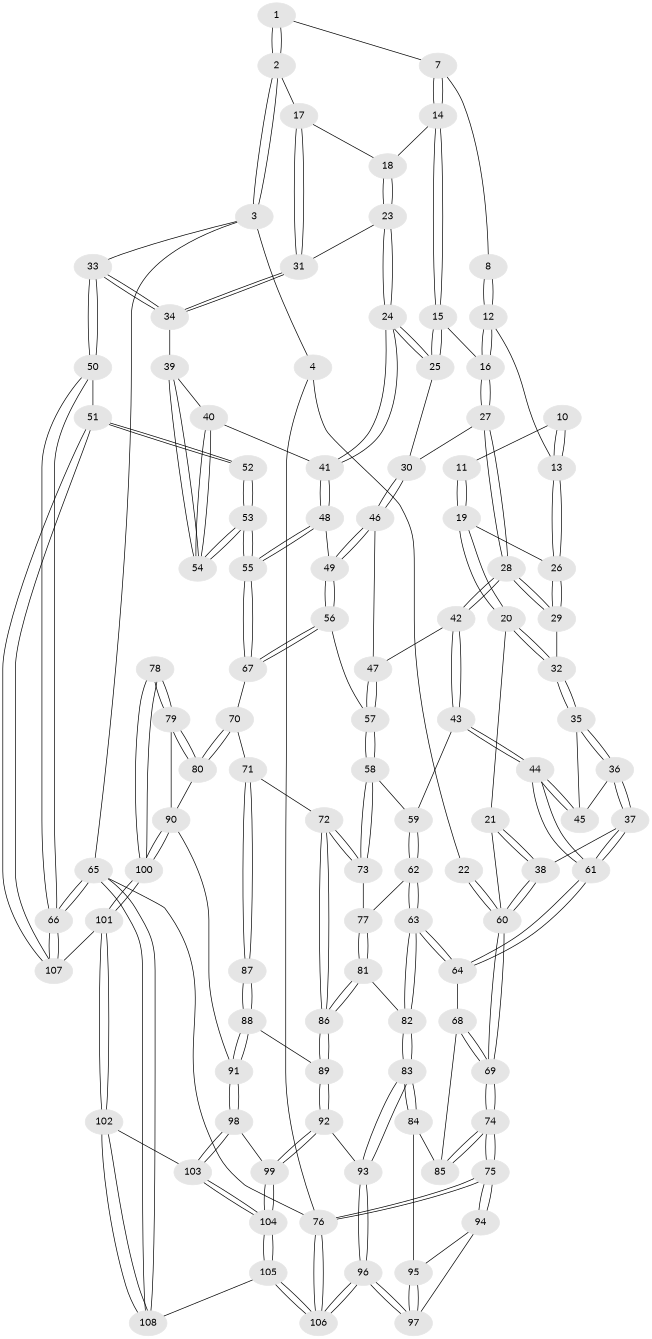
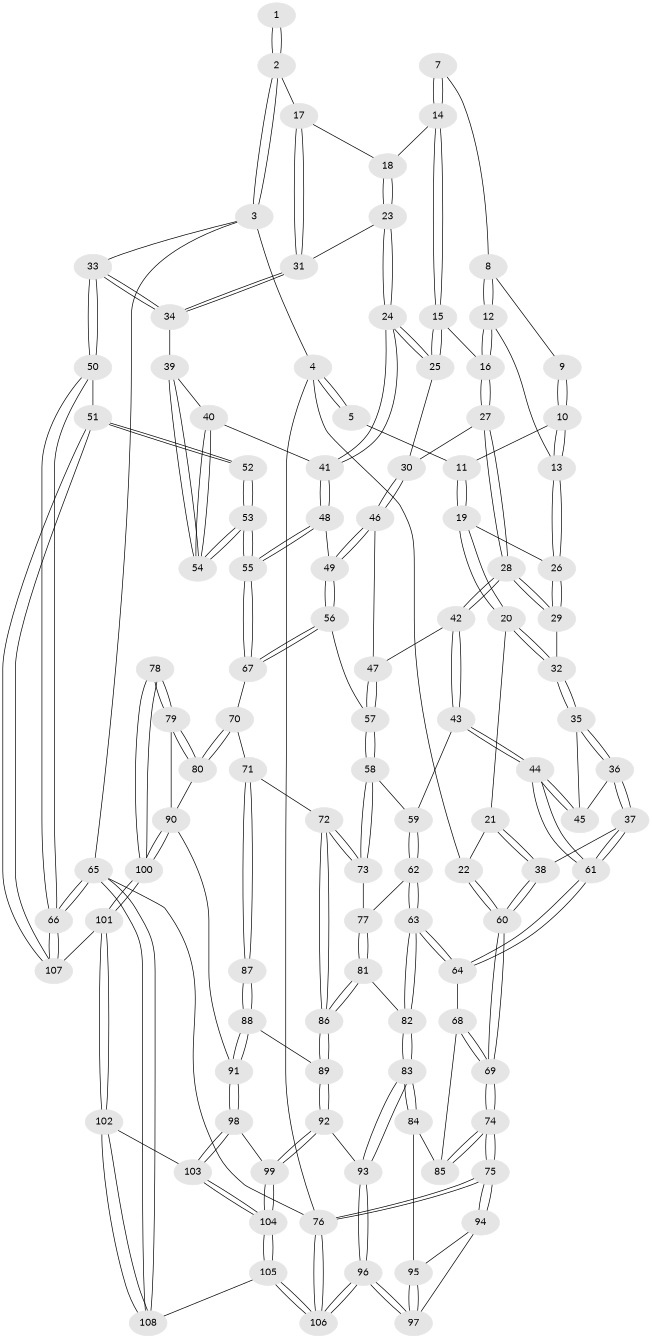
(357, 41) -> none
none -> (562, 367)
none -> (351, 418)
(496, 870) -> (477, 845)
